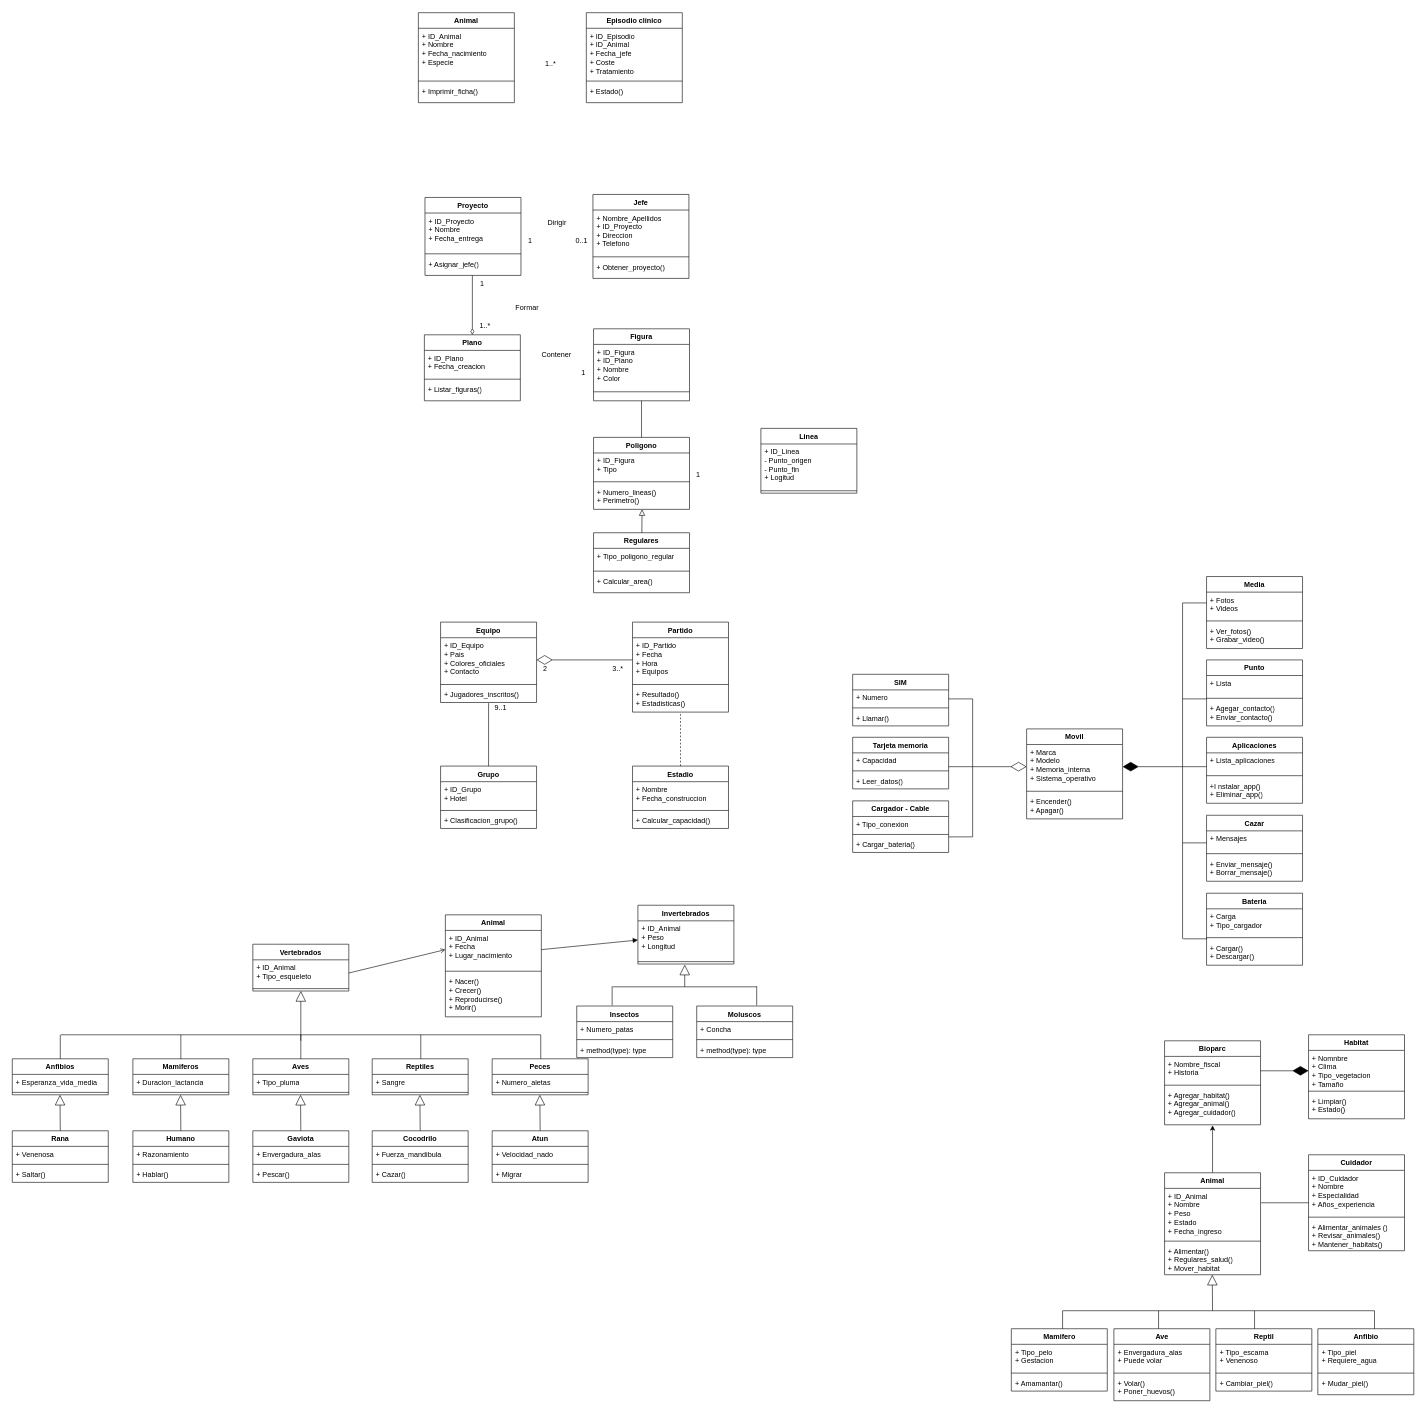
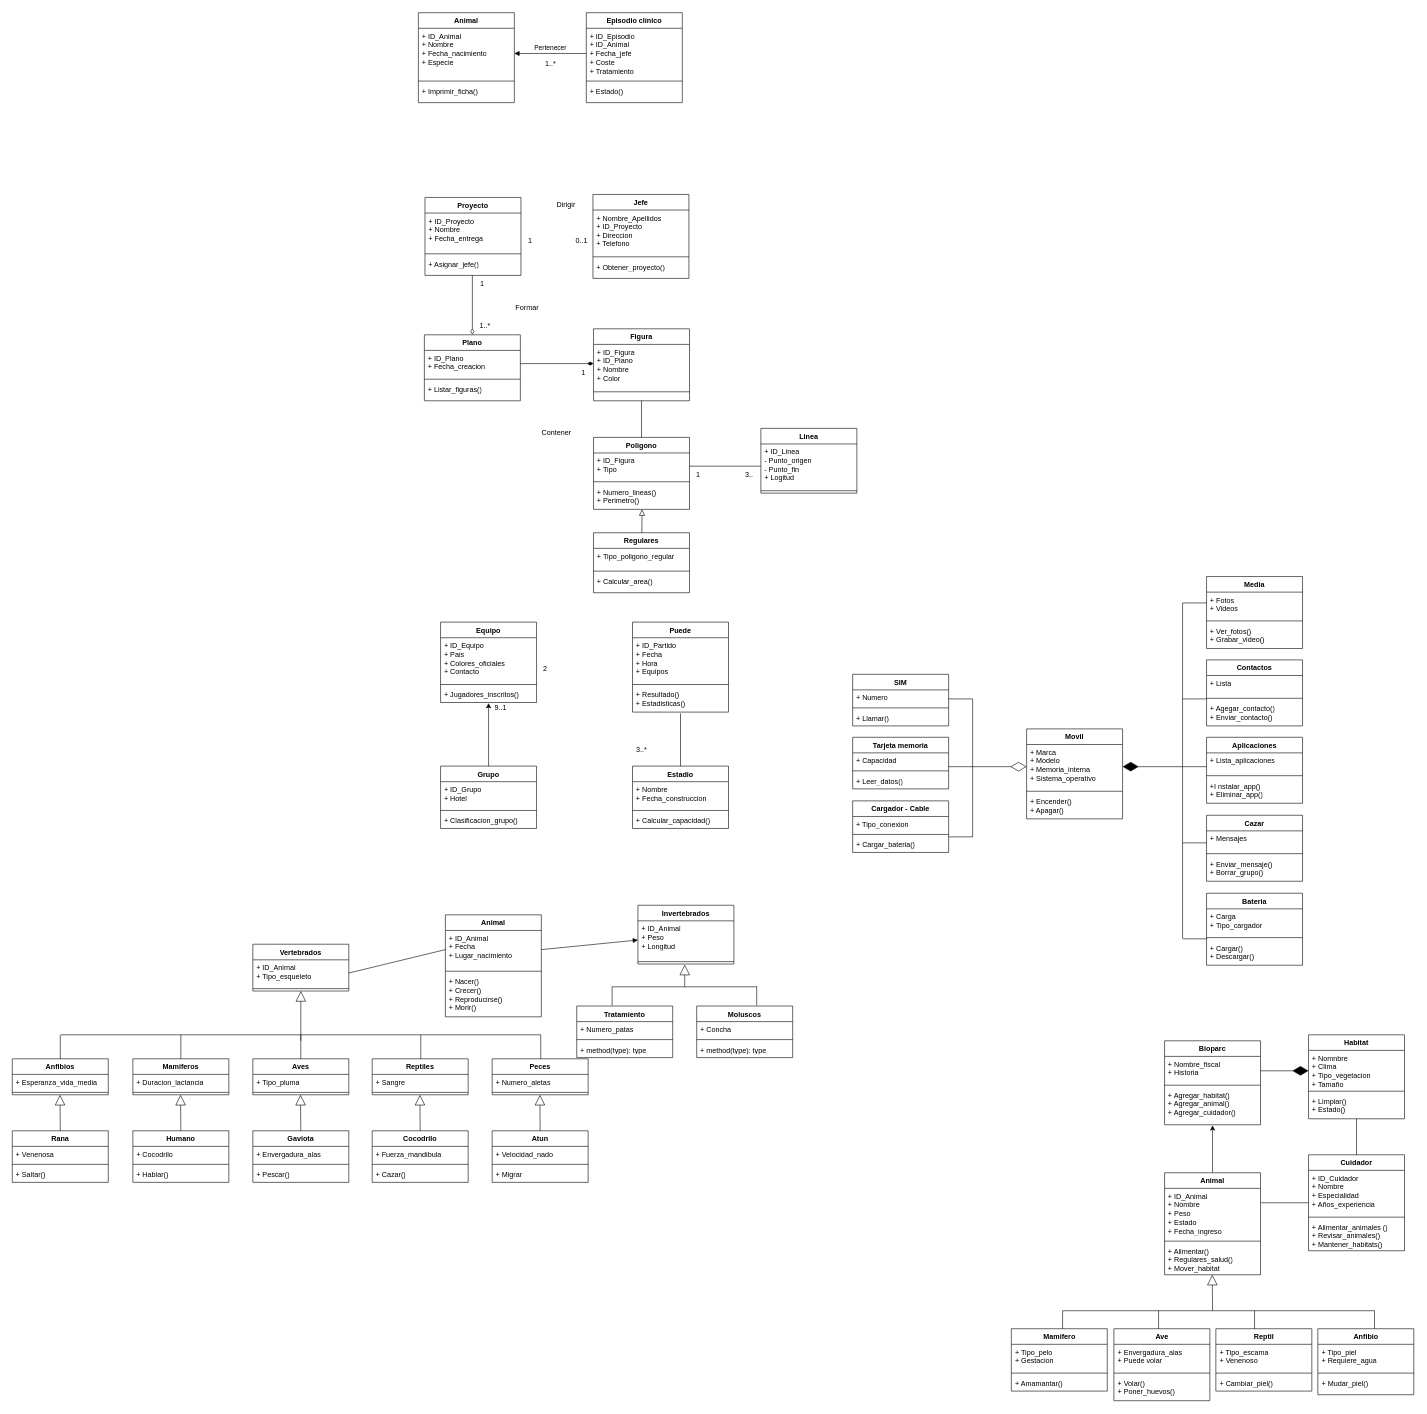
none -> (552, 53)
(557, 223) -> (566, 205)
(557, 354) -> (557, 432)
none -> (555, 363)
none -> (725, 466)
none -> (749, 475)
(681, 630) -> (681, 630)
(591, 660) -> none
(1255, 668) -> (1255, 668)
(618, 669) -> (642, 750)
(489, 707) -> (489, 708)
(681, 740) -> (681, 740)
(1246, 869) -> (1245, 869)
(441, 951) -> (441, 951)
(625, 1014) -> (625, 1014)
none -> (1357, 1137)
(163, 1155) -> (156, 1155)
